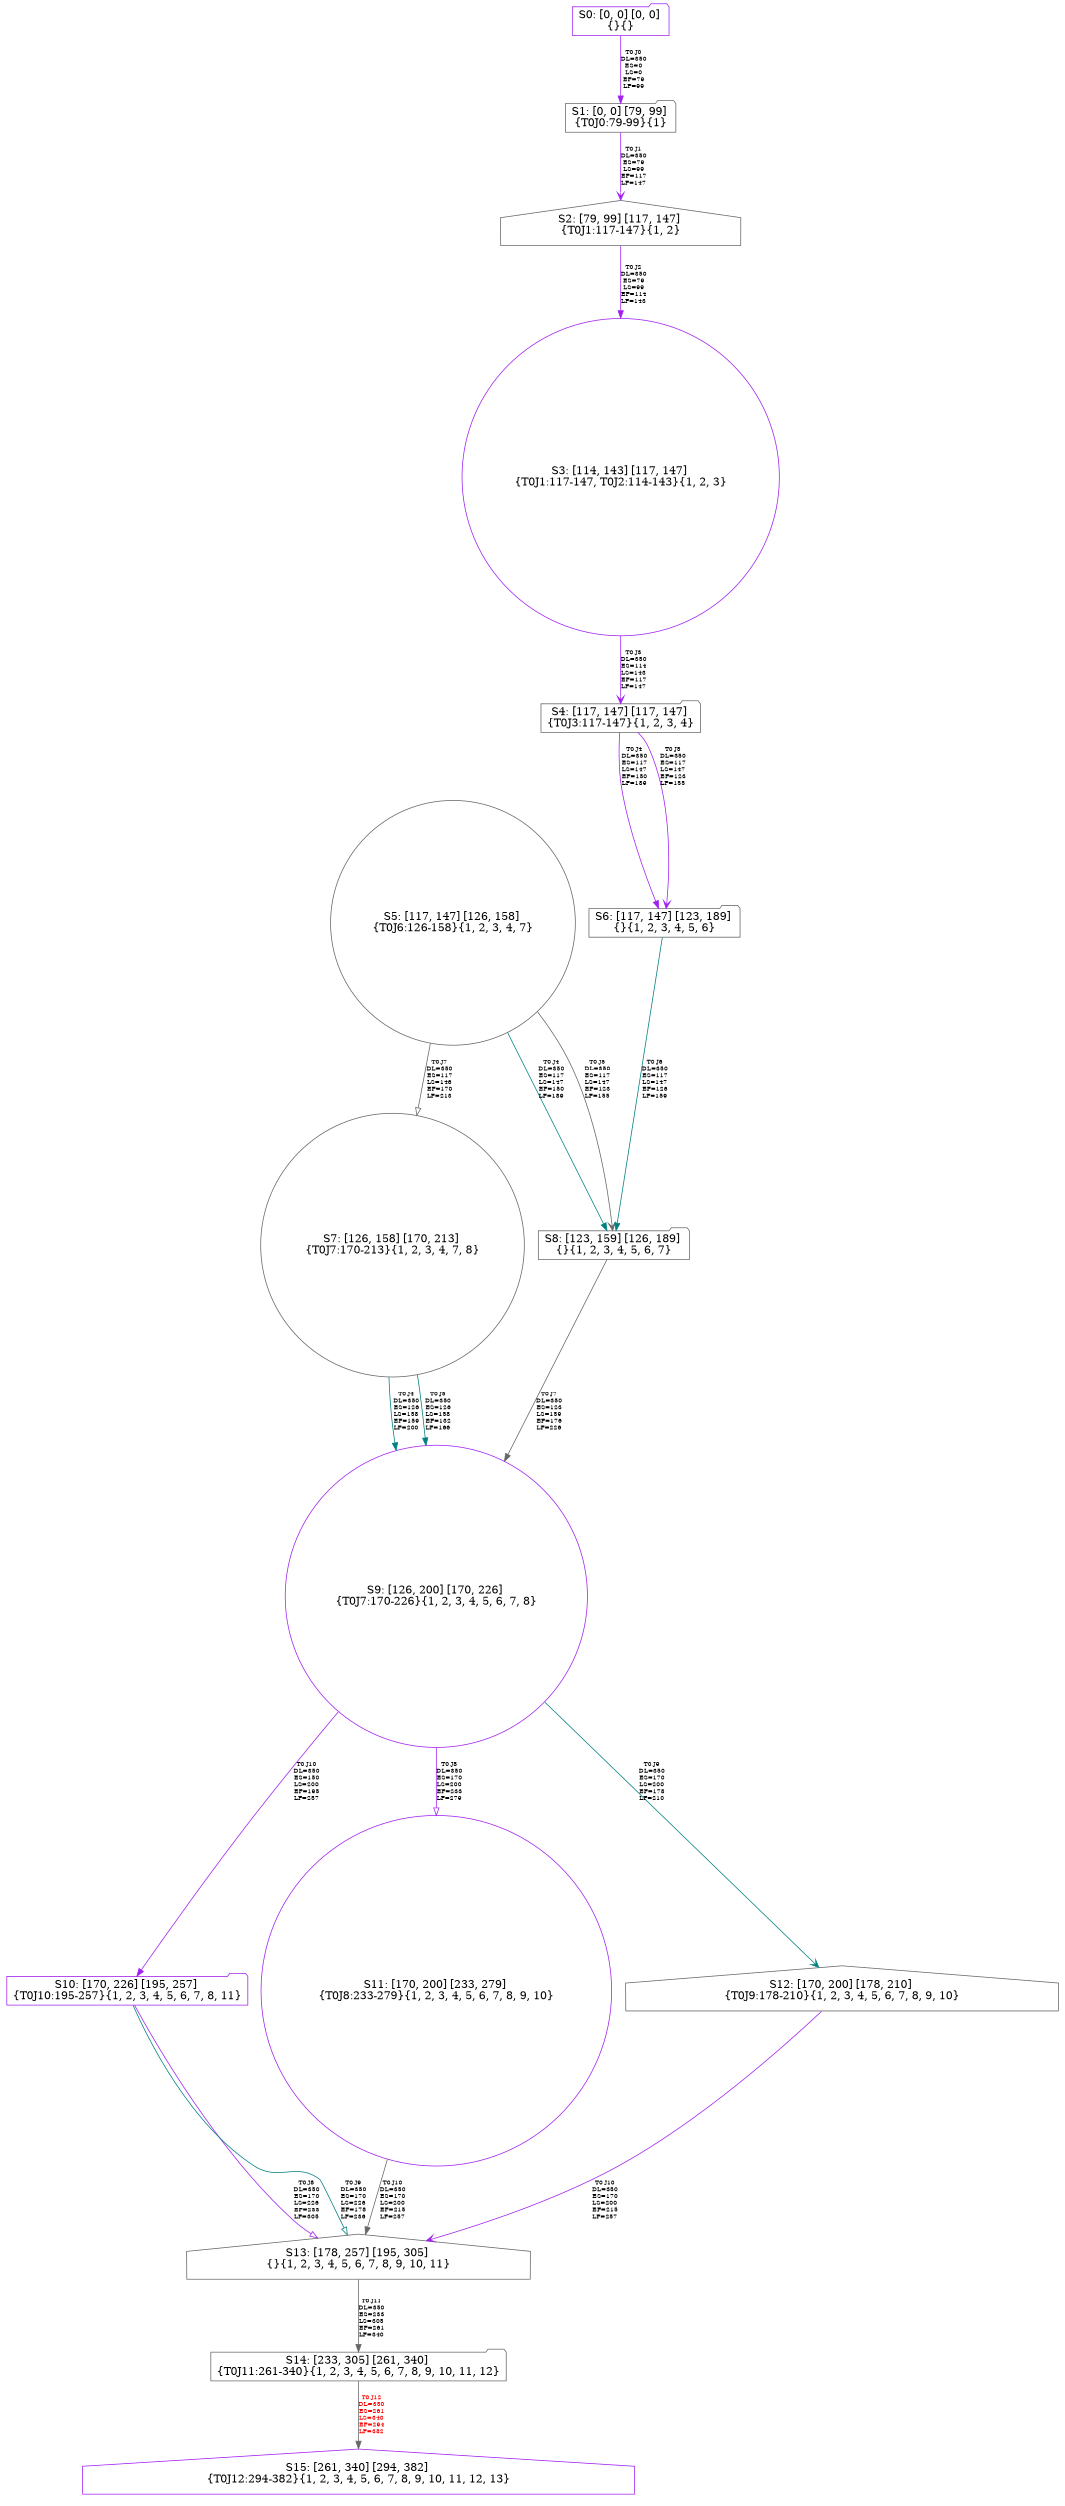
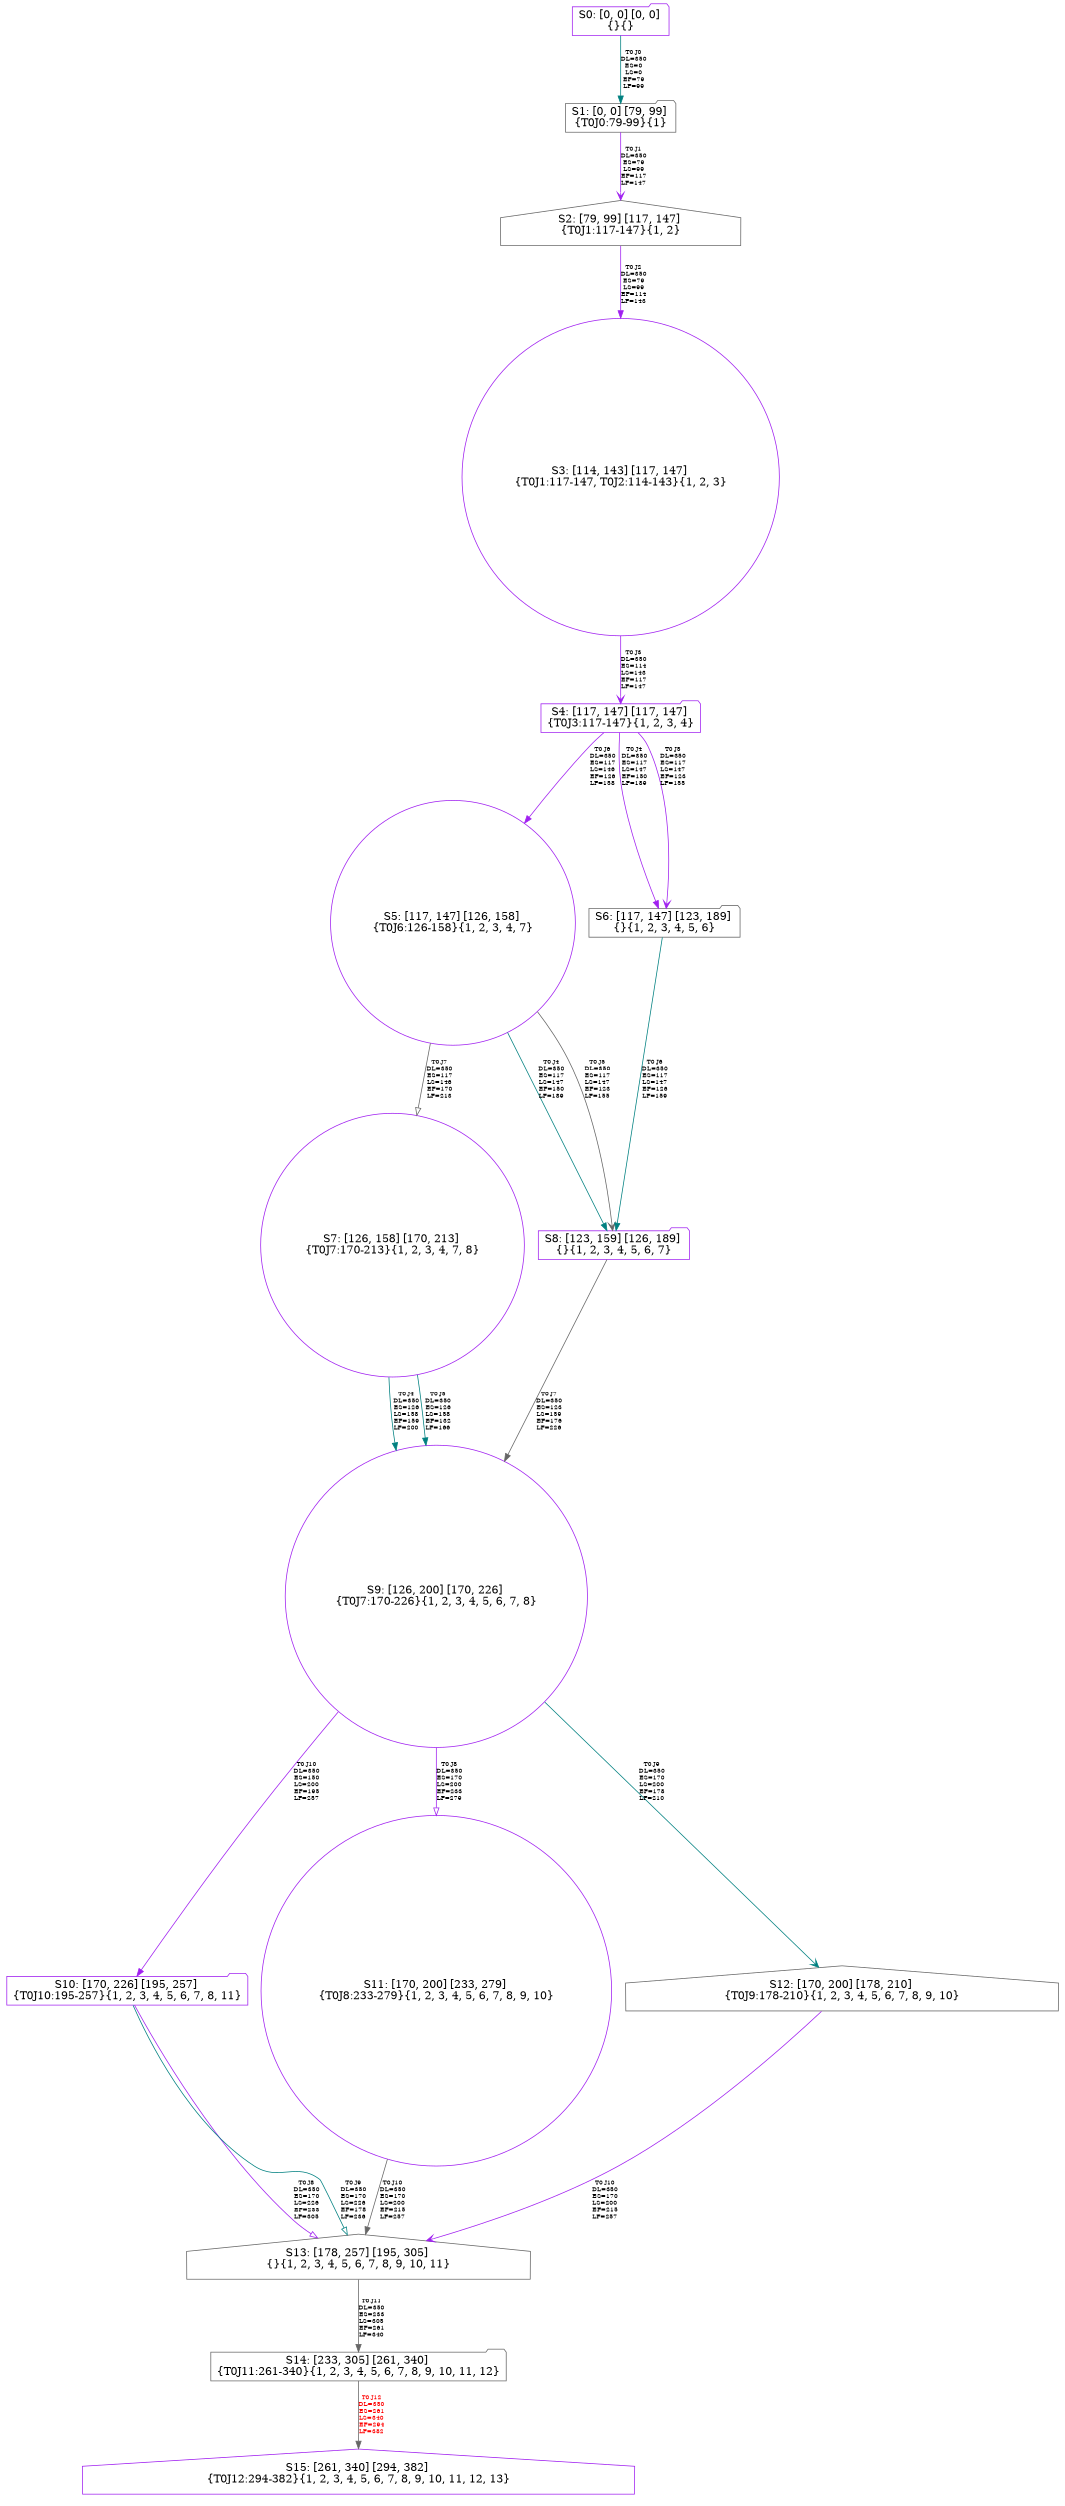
(621, 66) -> (621, 66)
(621, 718) -> (621, 718)
none -> (565, 774)
(453, 923) -> (453, 923)
(393, 1245) -> (393, 1245)
(614, 1245) -> (614, 1245)
